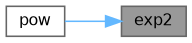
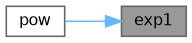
(154, 21) -> (154, 21)
